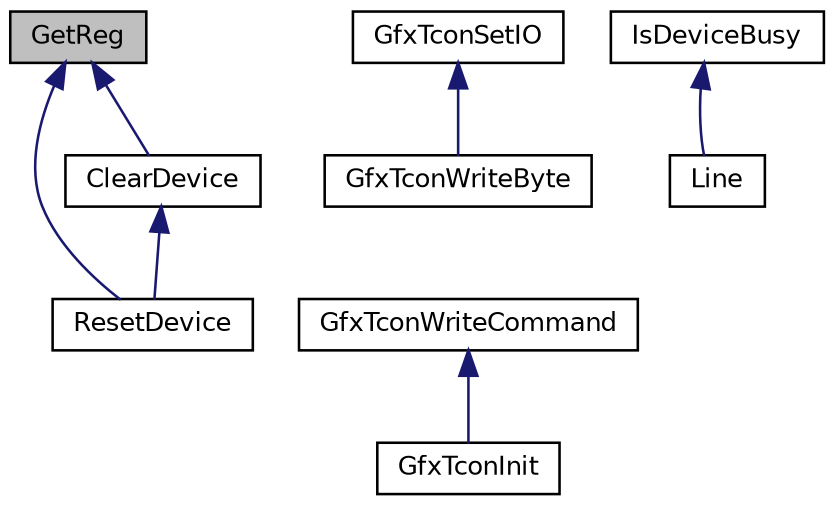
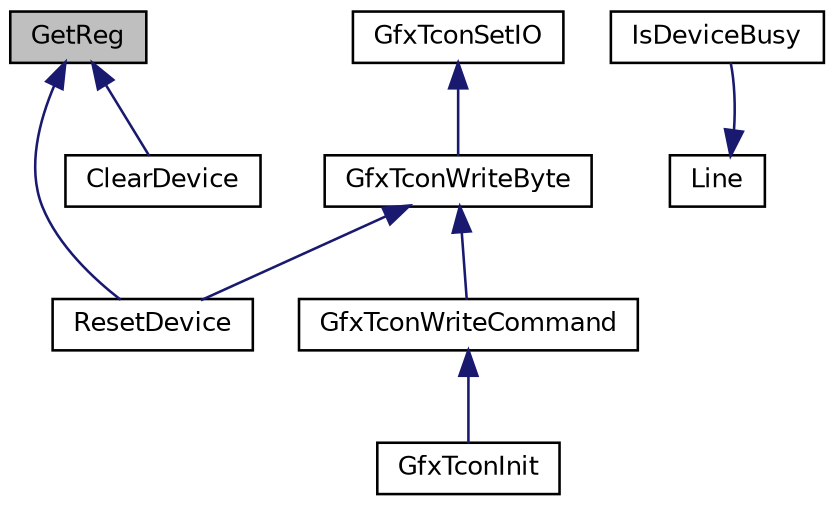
(700, 122) -> (734, 96)
(157, 266) -> (293, 258)
none -> (464, 266)
